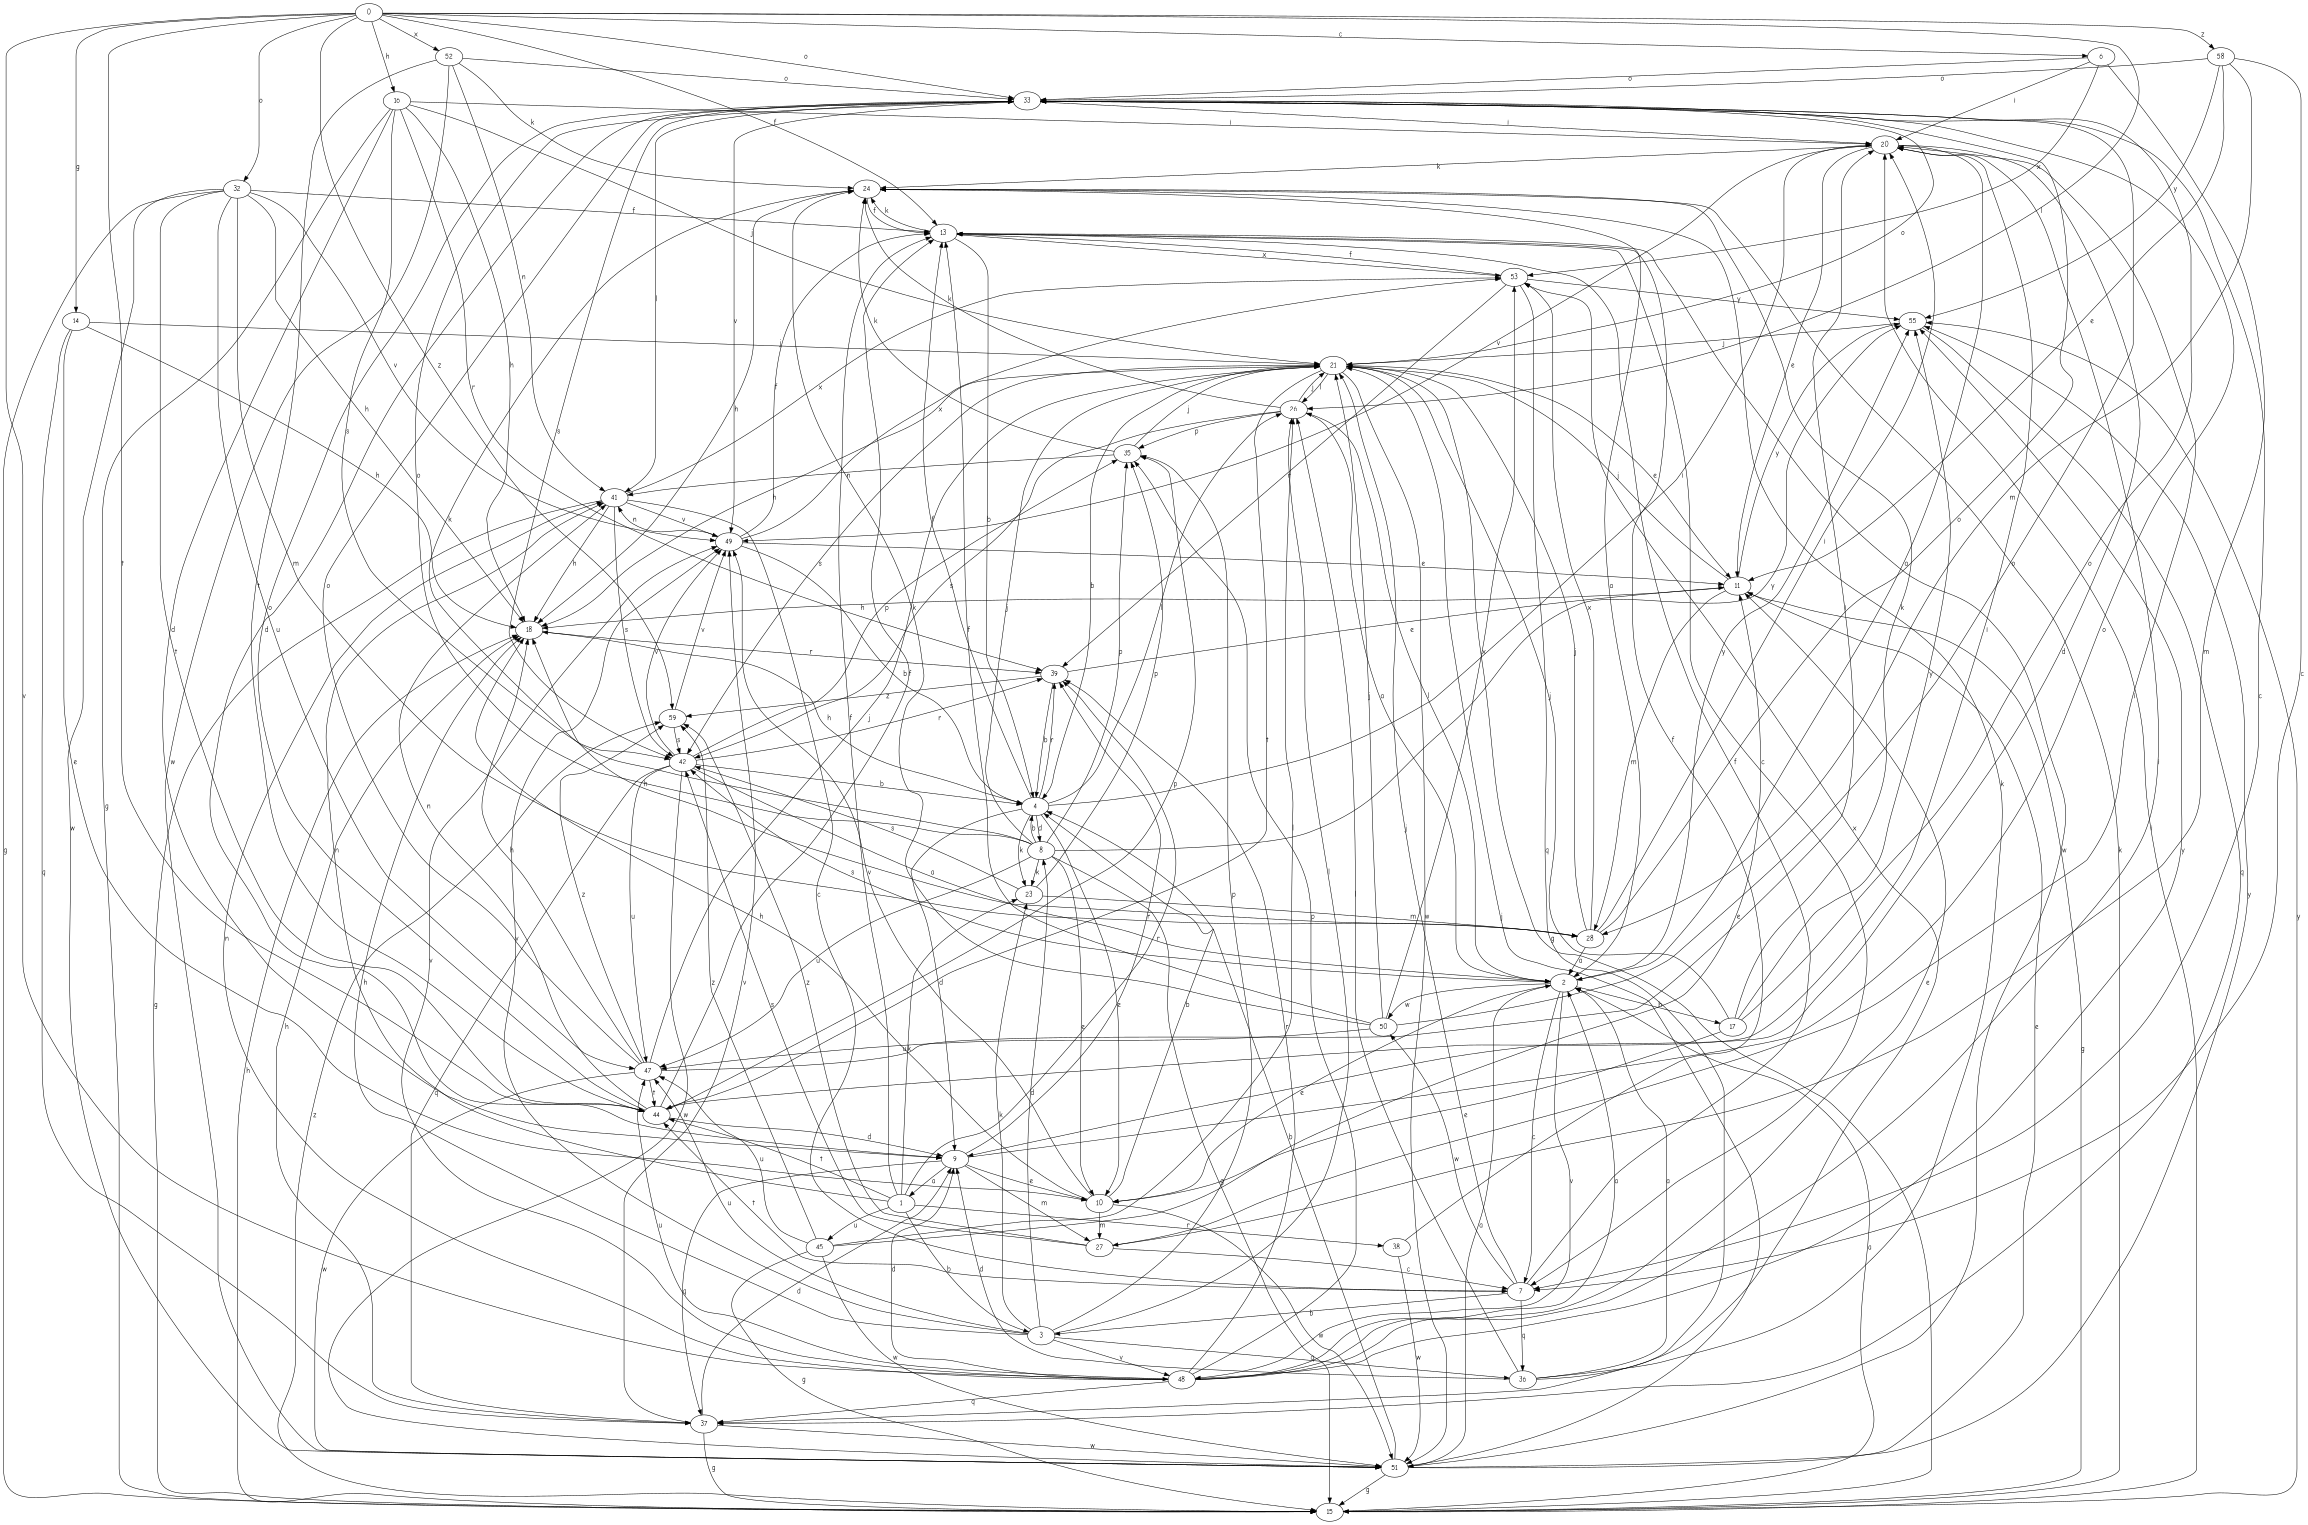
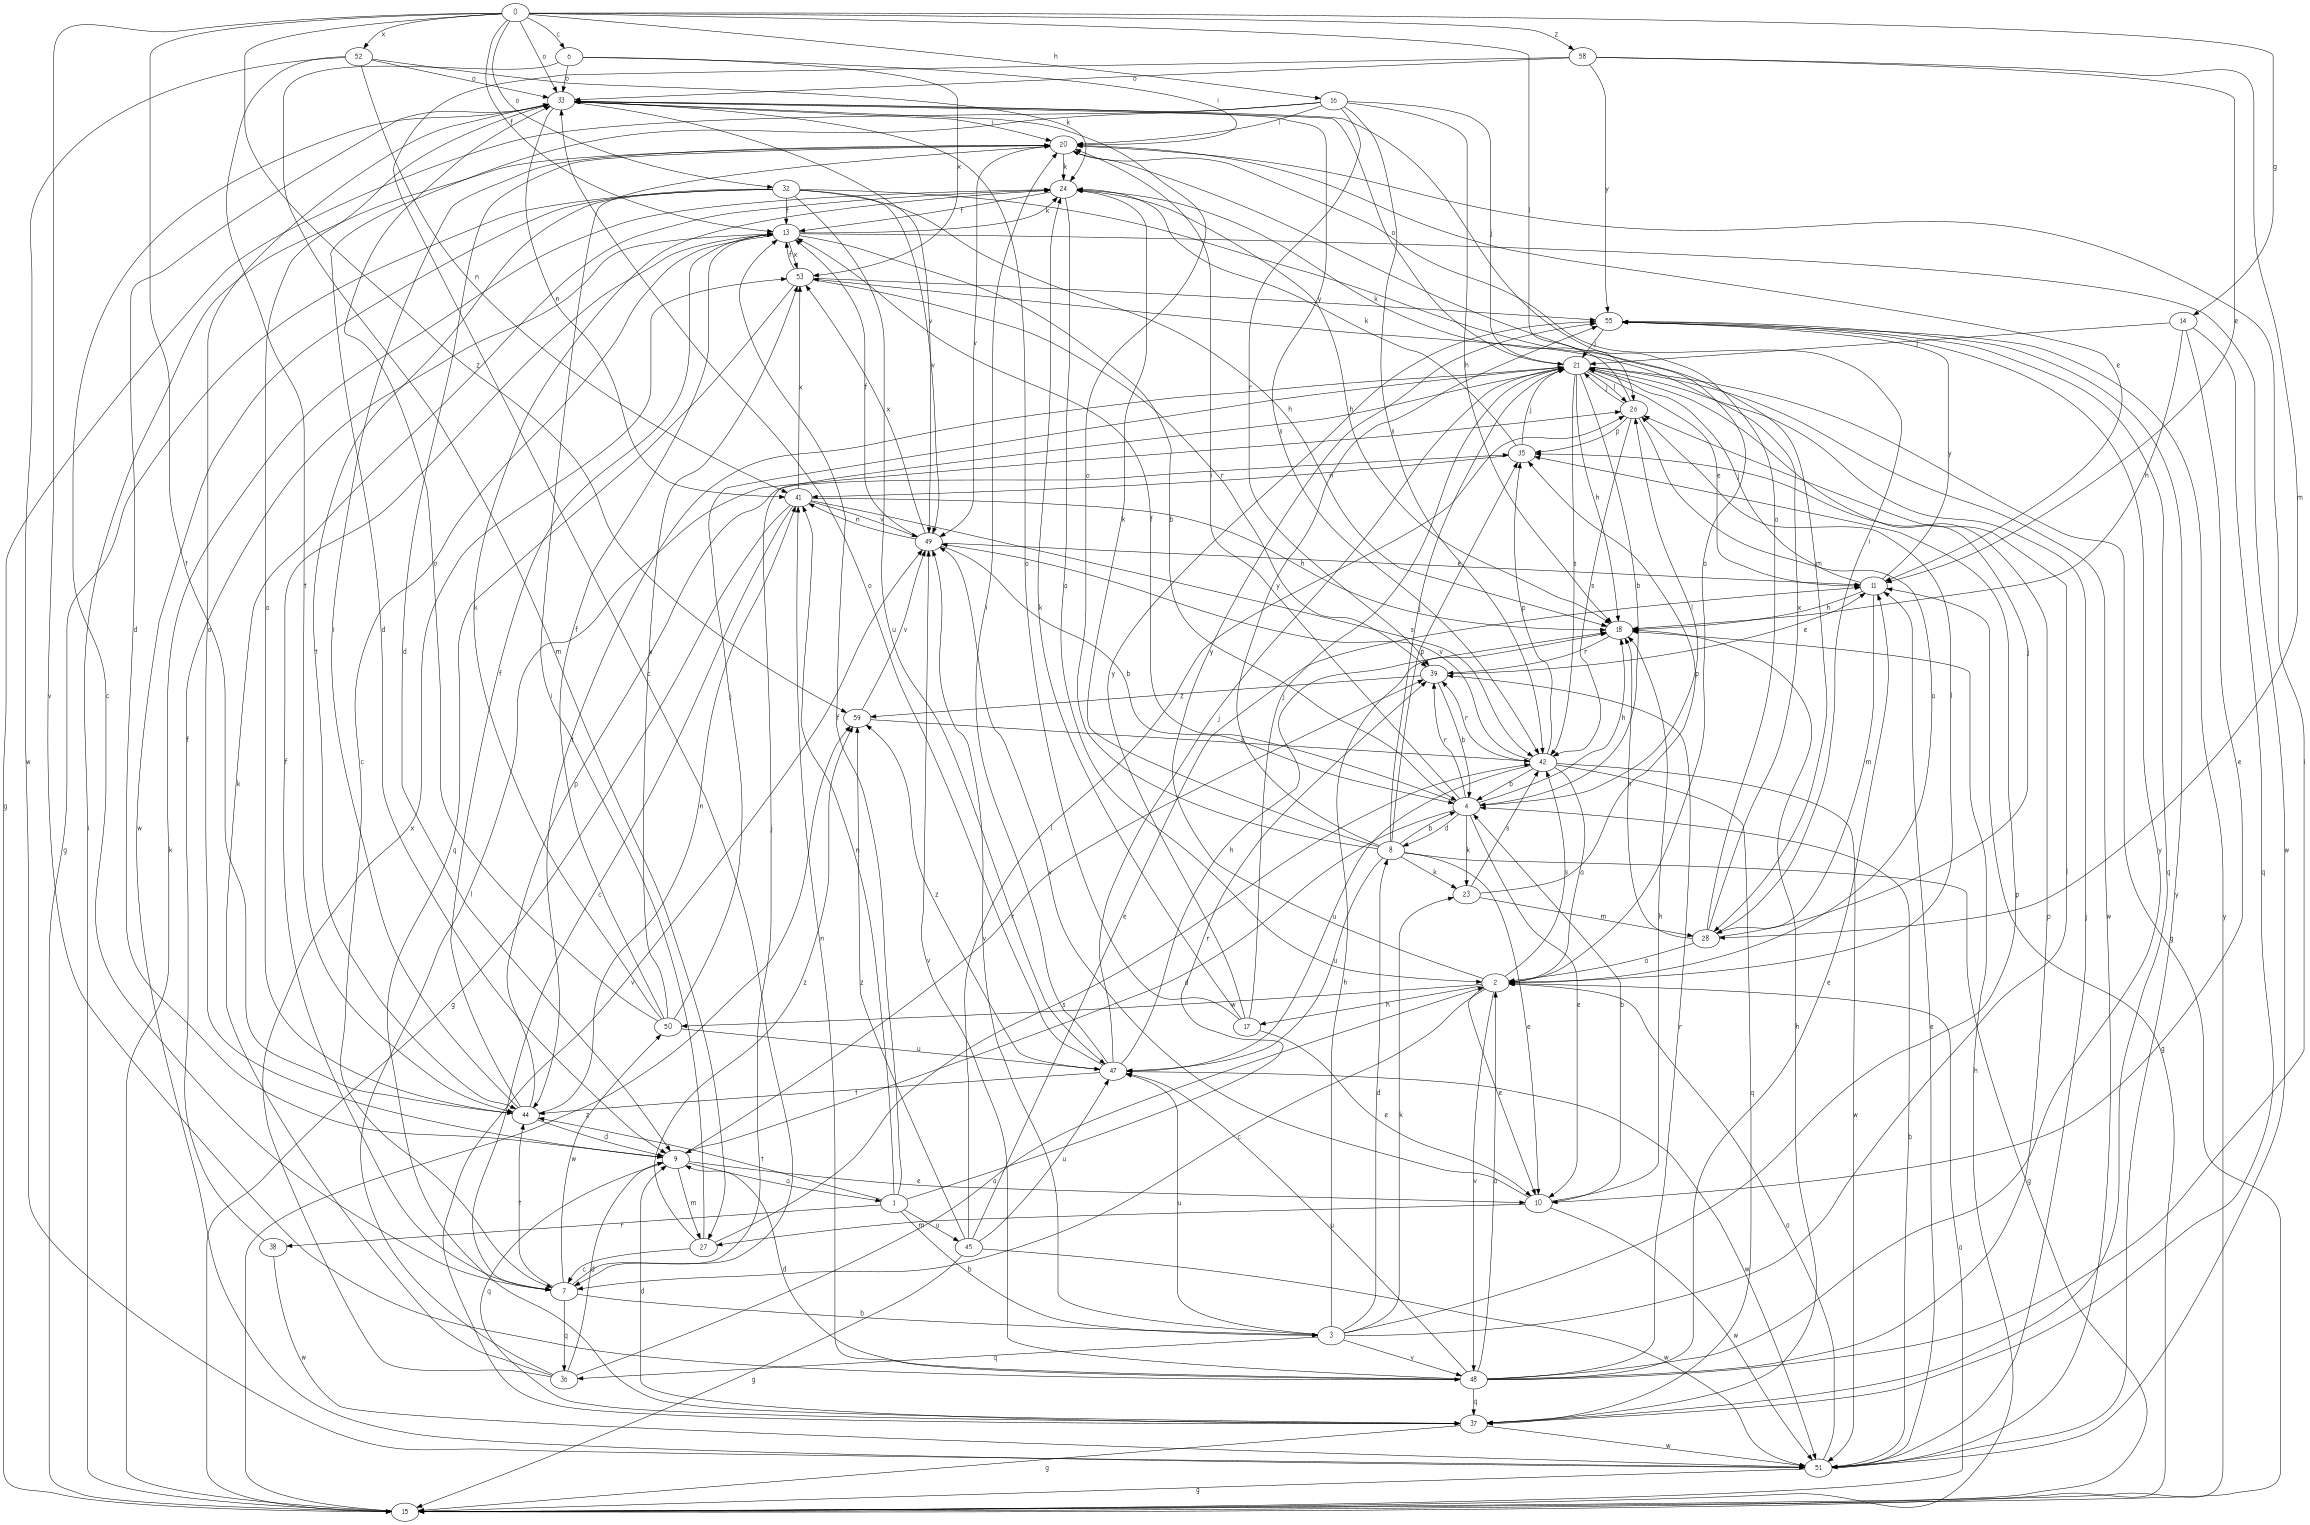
(656, 299) -> (558, 299)
(909, 1022) -> none
(2081, 1299) -> (2159, 1488)
